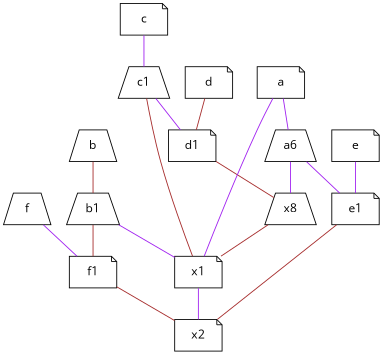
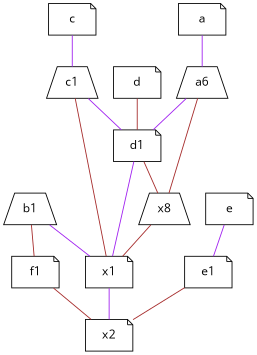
(93, 146) -> none
(291, 177) -> (183, 146)
(323, 177) -> (170, 114)
(235, 180) -> (123, 209)
(27, 209) -> none
